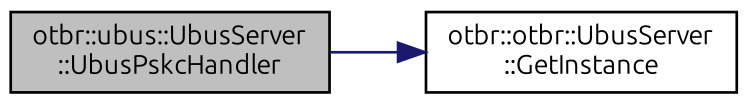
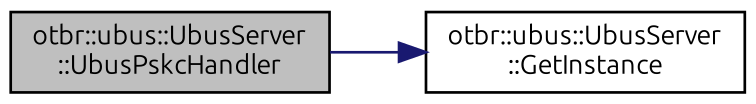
(581, 52) -> (585, 52)
